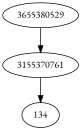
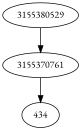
(41, 15) -> (41, 15)
(41, 115) -> (41, 115)
